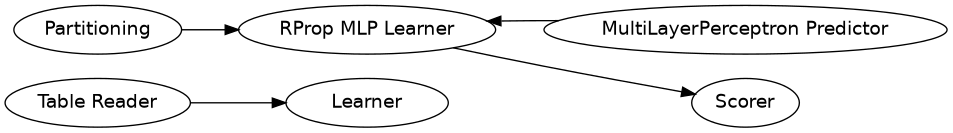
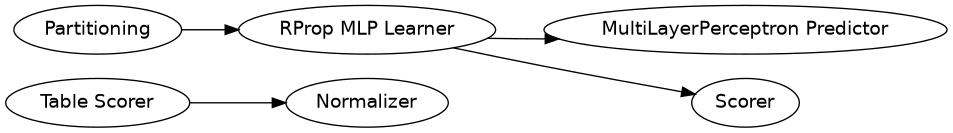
(530, 21) -> (516, 39)
(98, 103) -> (98, 103)
(367, 103) -> (367, 103)
